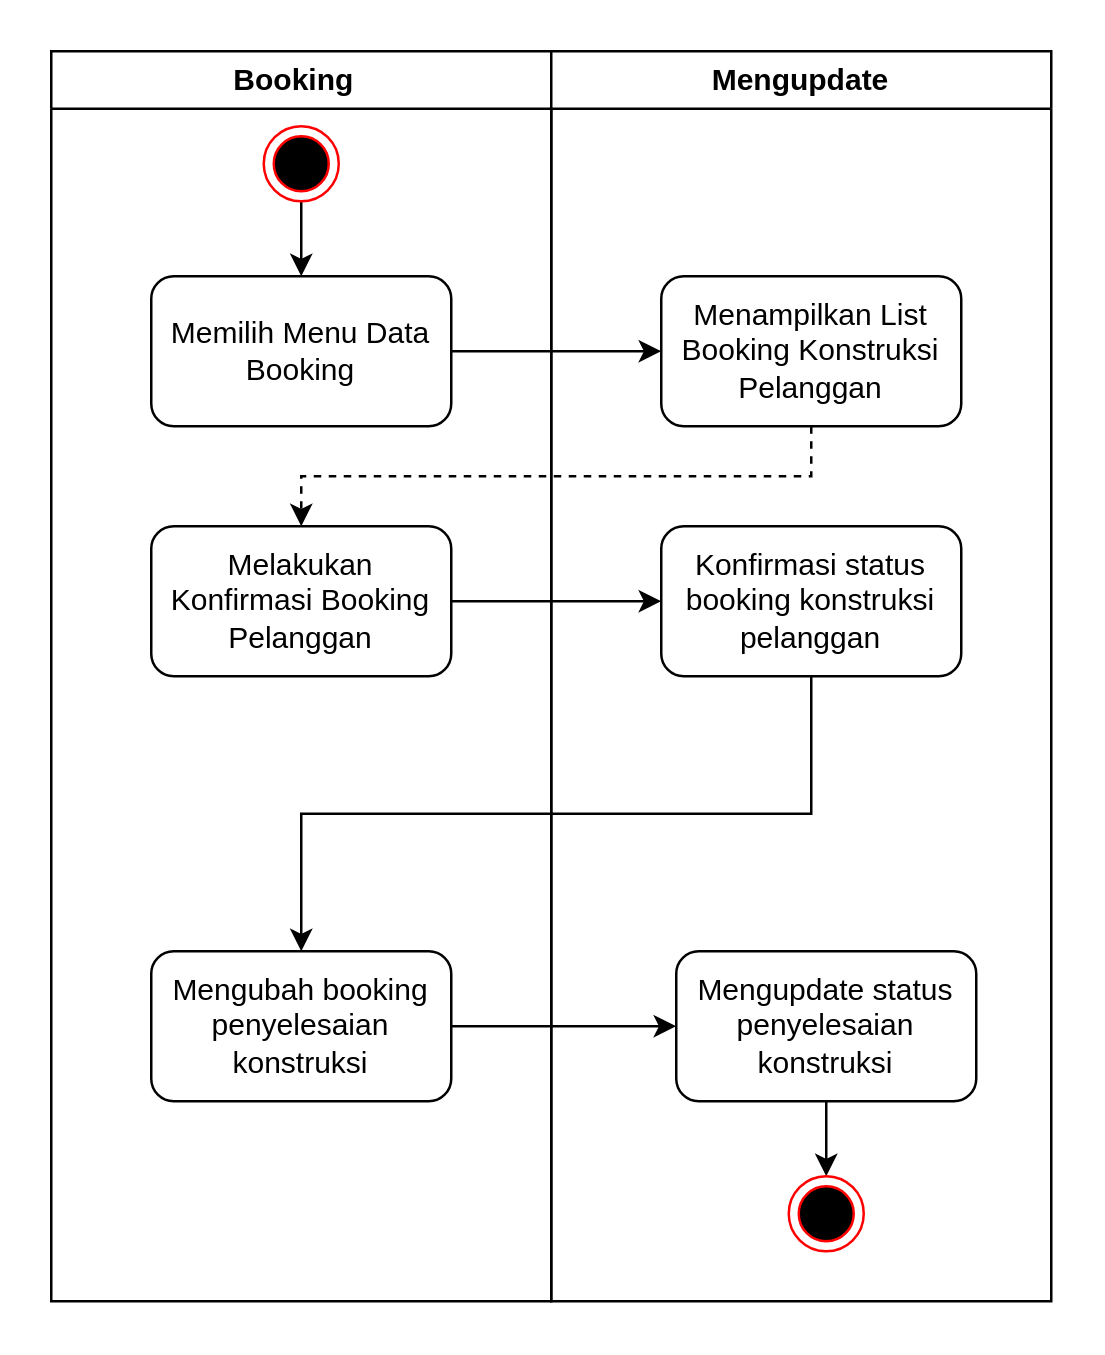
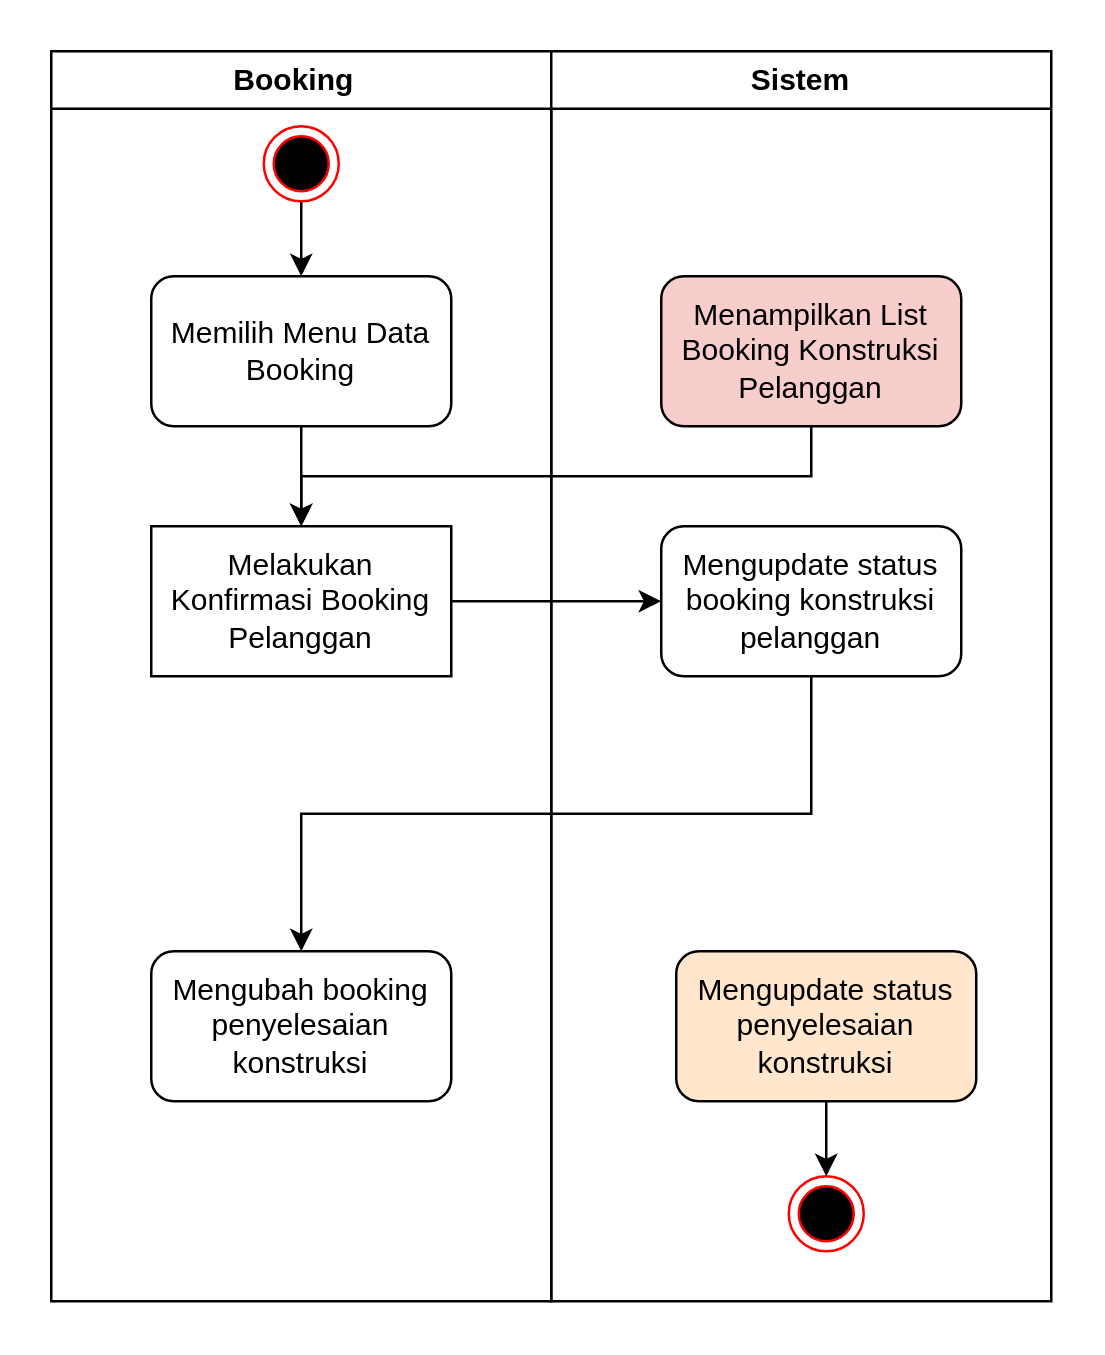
(801, 81) -> (801, 81)
(498, 351) -> (301, 448)
(811, 351) -> (811, 351)
(709, 476) -> (709, 476)
(301, 601) -> (301, 601)
(811, 601) -> (811, 601)
(608, 1026) -> none
(826, 1026) -> (826, 1026)
